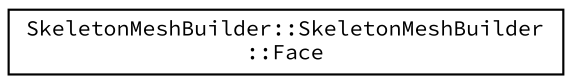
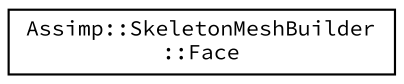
(286, 42) -> (202, 42)
